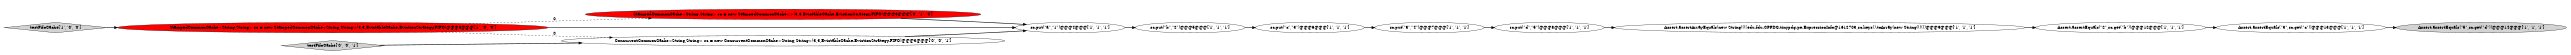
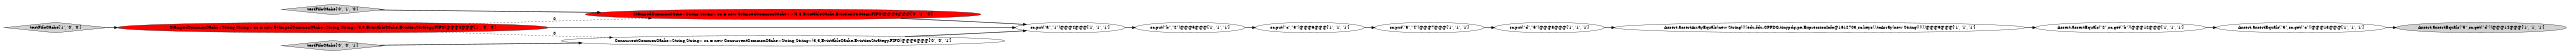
none -> (333, 9)
